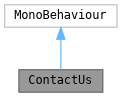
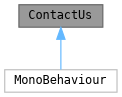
(61, 55) -> (61, 55)
